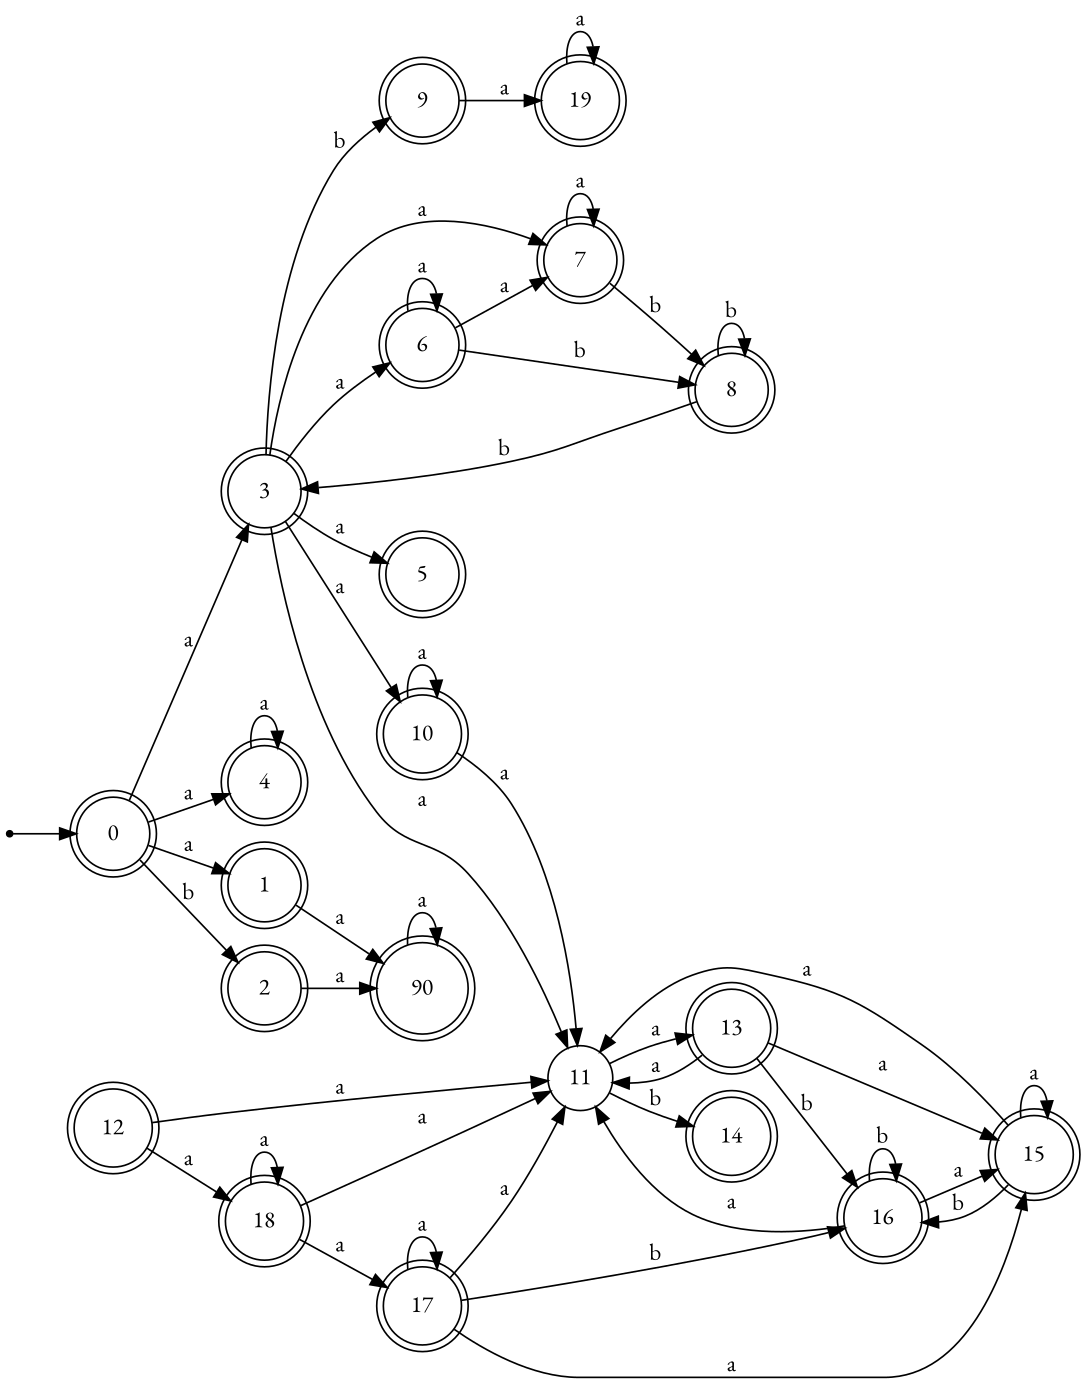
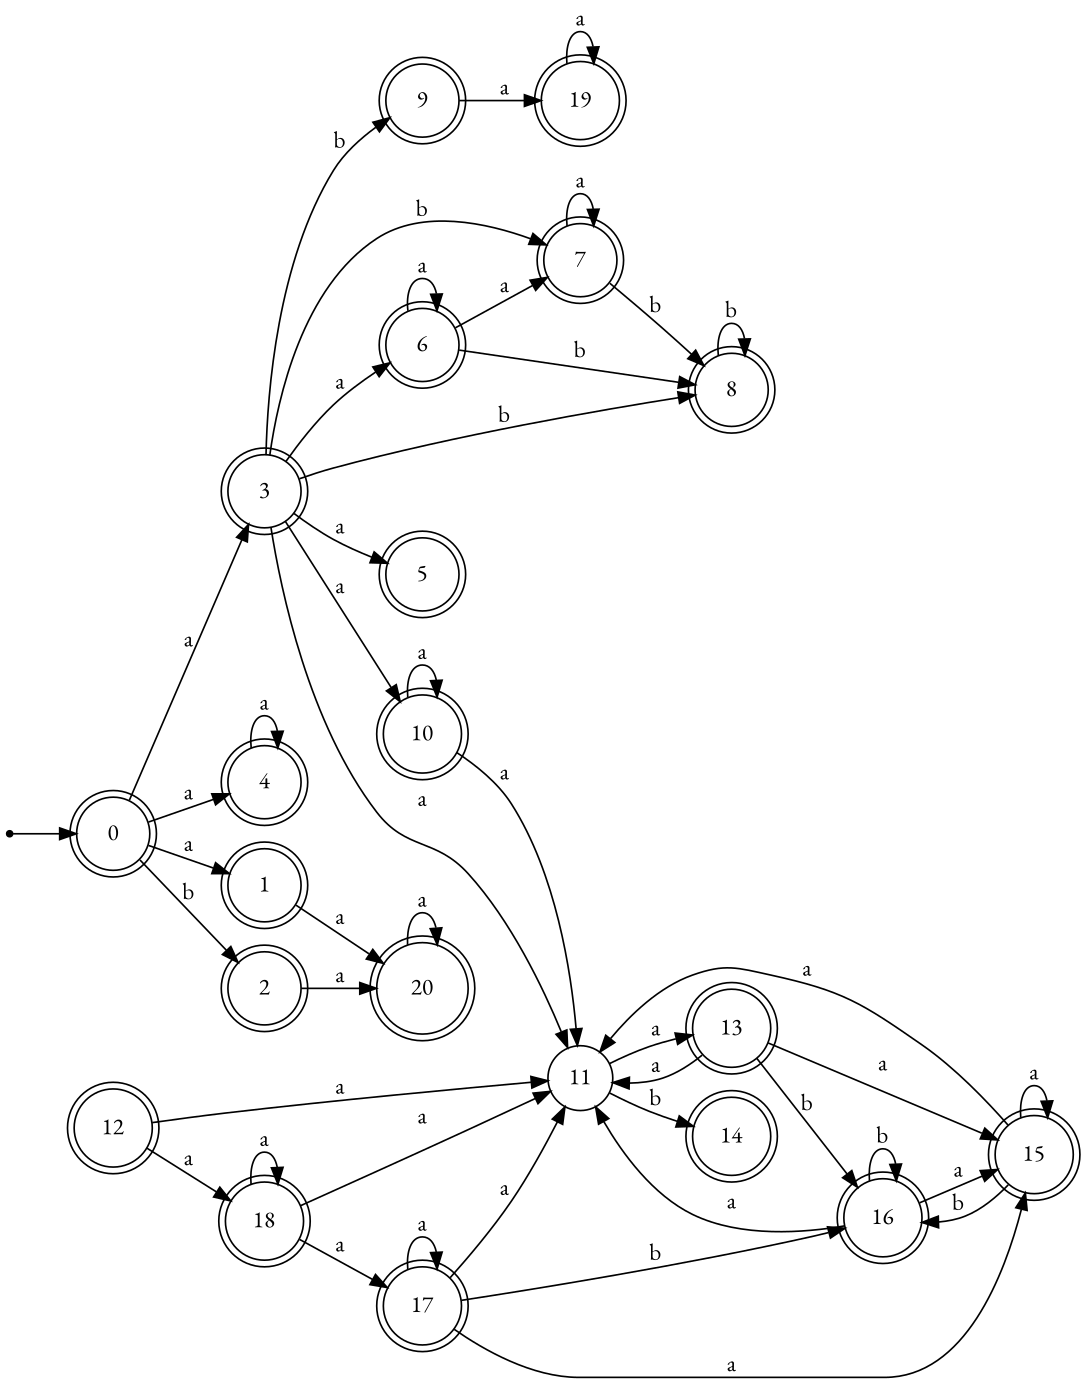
(422, 209) -> (422, 209)
(511, 461) -> (488, 432)
(422, 988) -> (422, 988)
